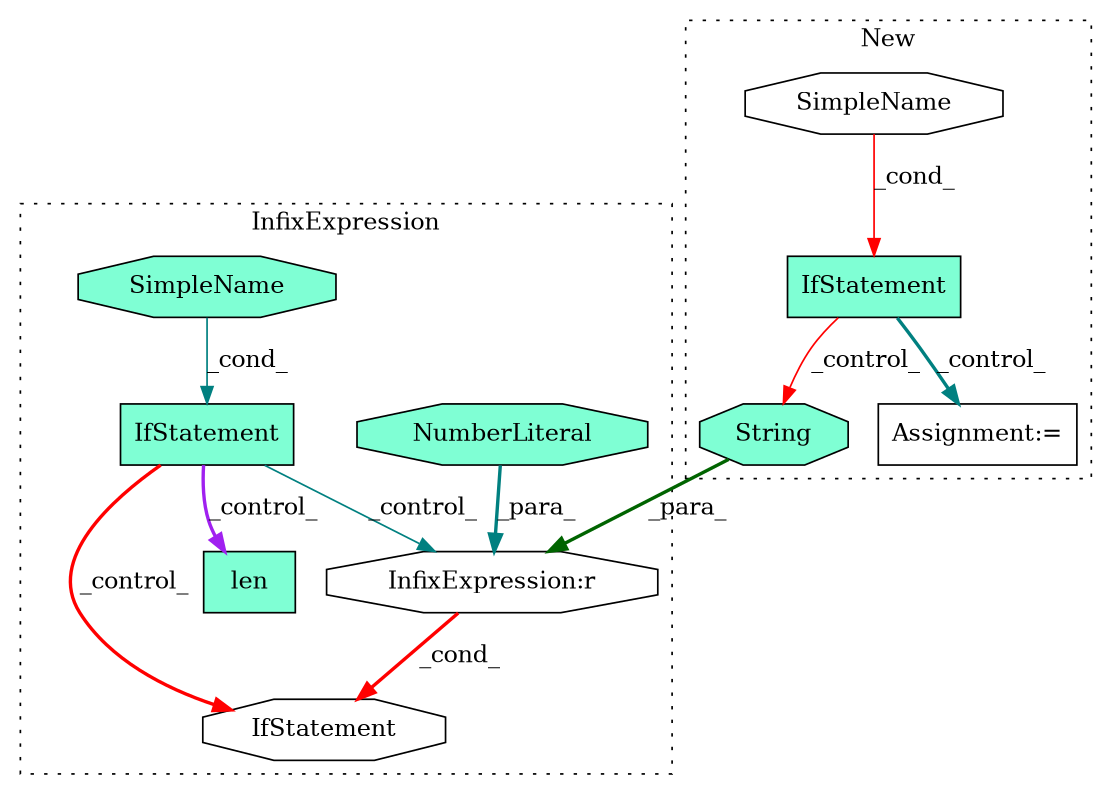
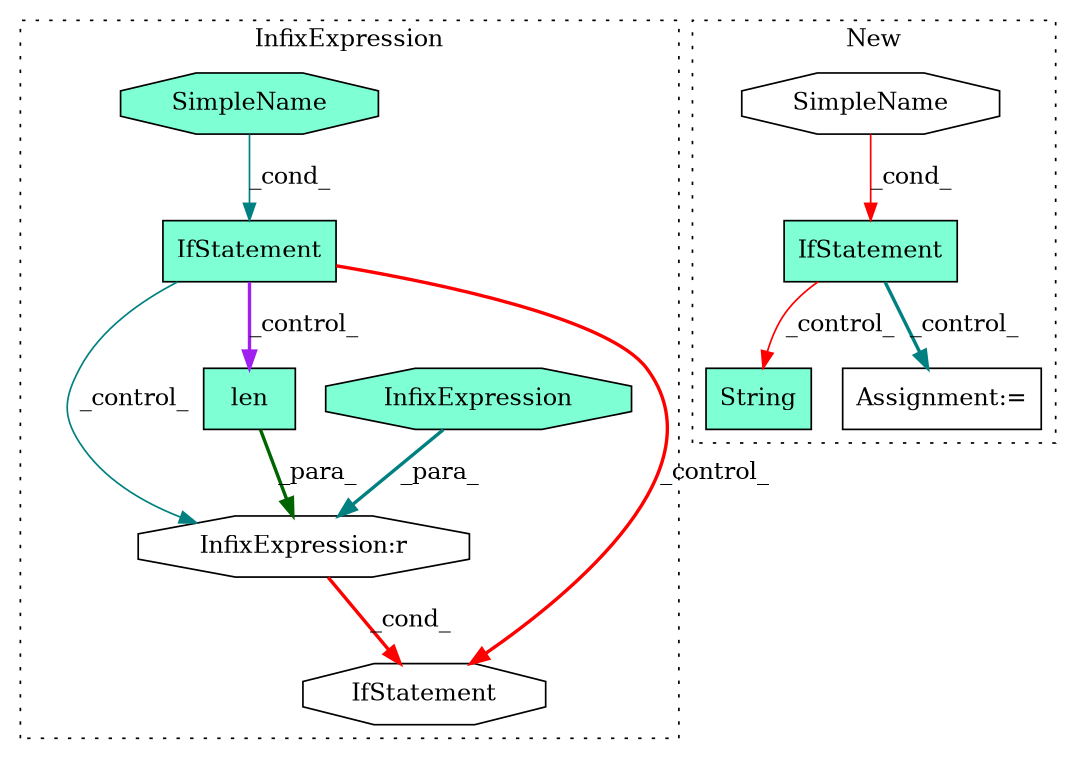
(502, 434) -> (479, 399)
(774, 434) -> (759, 399)
(647, 501) -> (274, 464)
